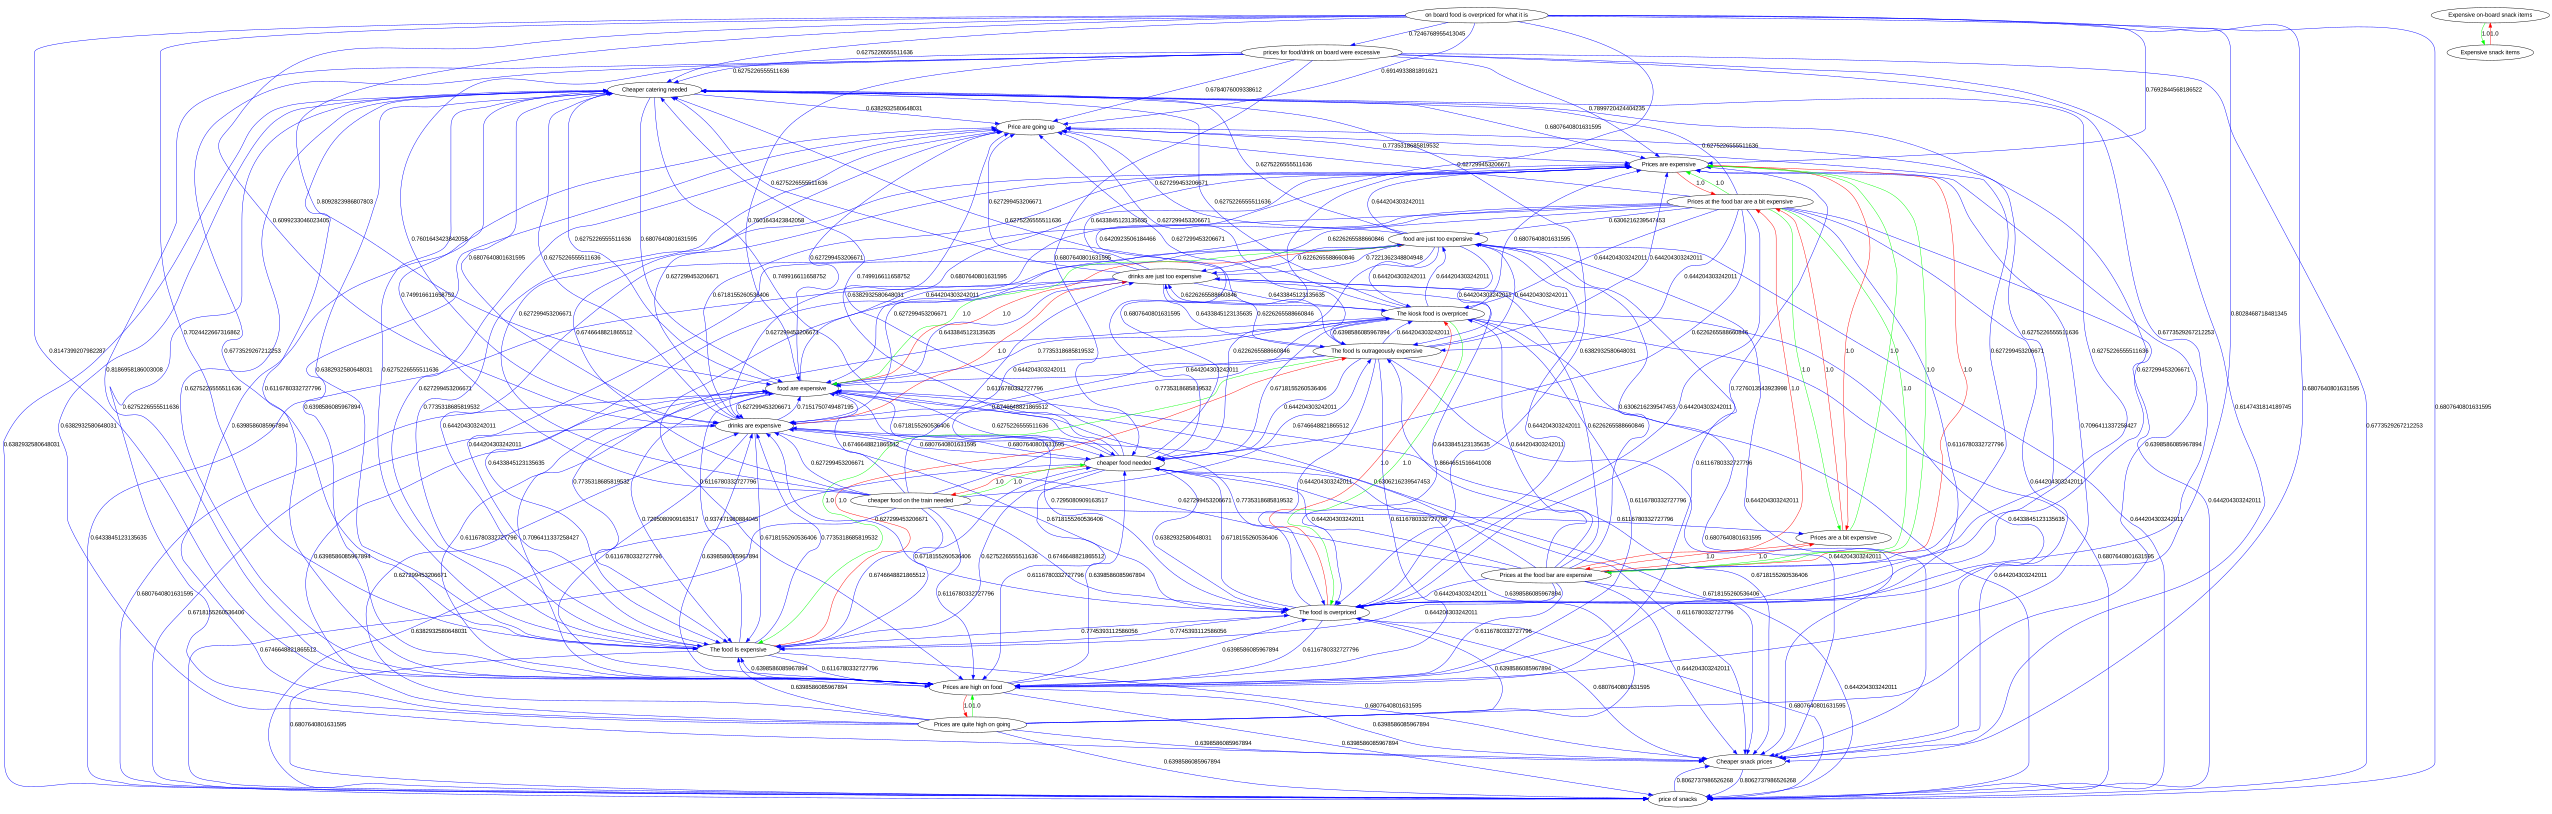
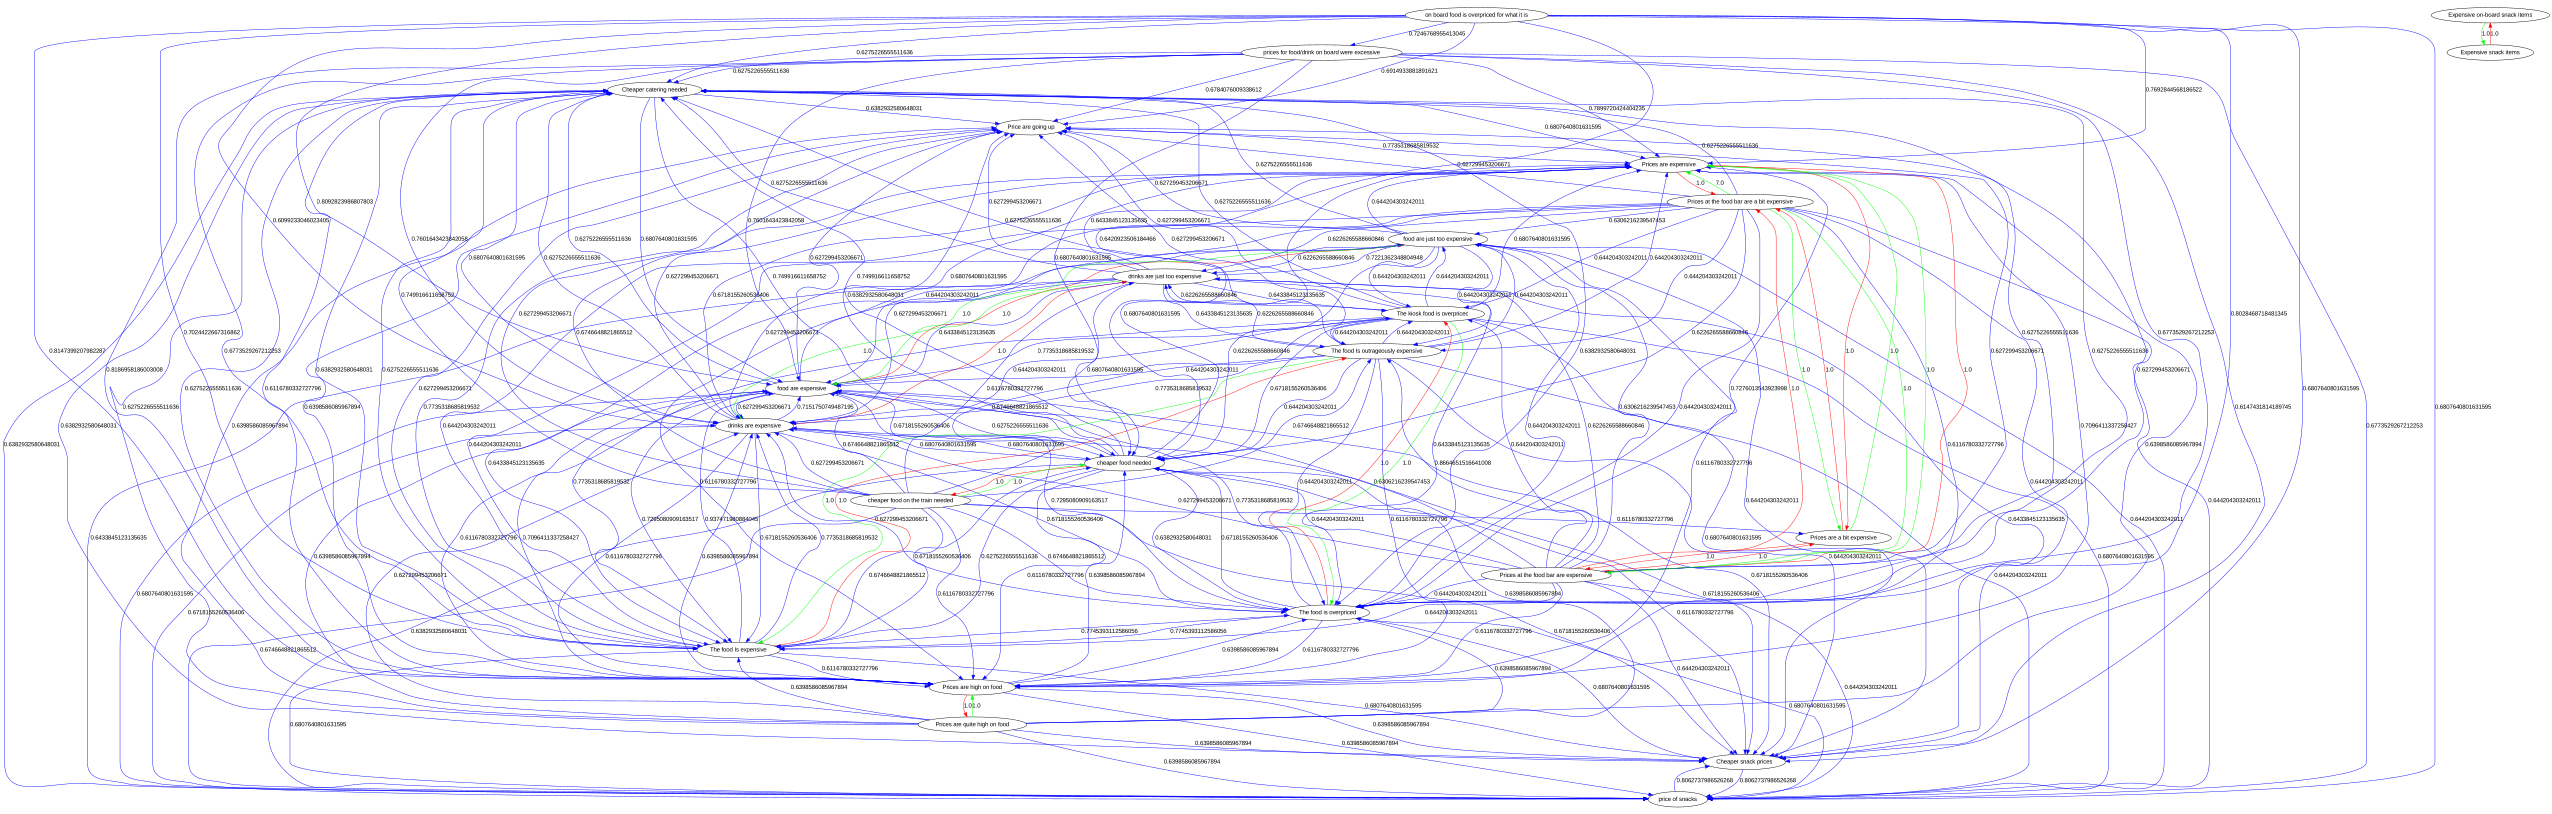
(1720, 183) -> (1720, 183)
(1362, 333) -> (1362, 333)
none -> (896, 337)
none -> (1079, 374)
none -> (1363, 589)
(1492, 655) -> none
(833, 682) -> none
(972, 725) -> (972, 725)
